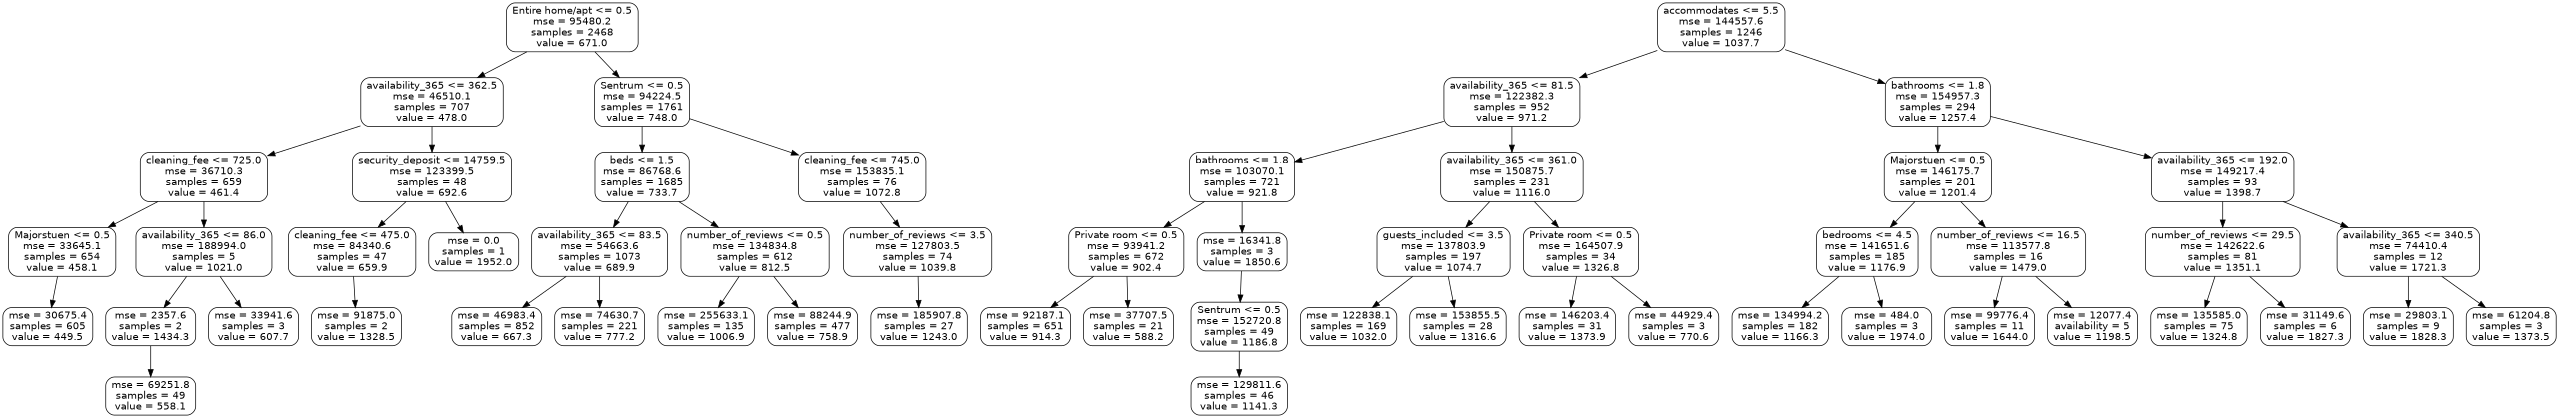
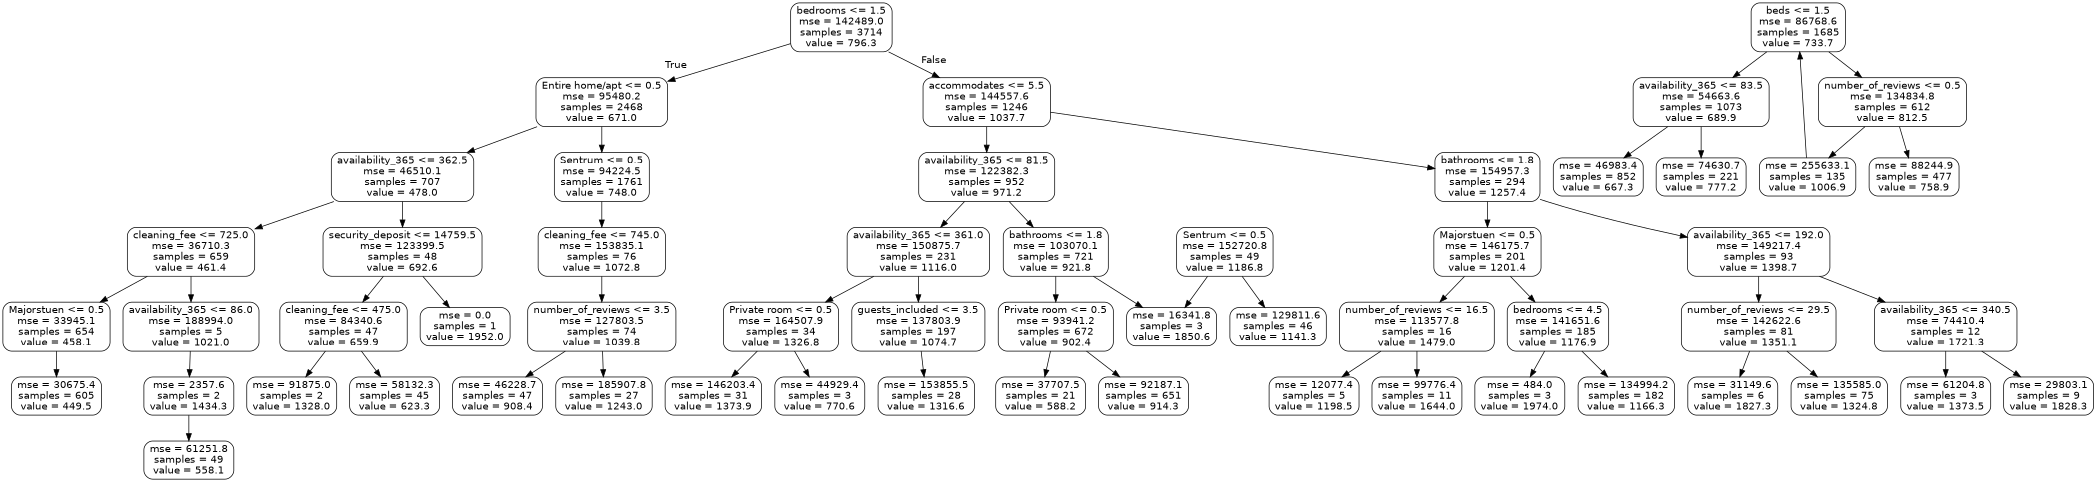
none -> (841, 27)
(642, 136) -> (1803, 109)
(62, 252) -> (56, 327)
(1241, 283) -> (1198, 289)
(254, 327) -> none
(356, 327) -> (292, 396)
(1349, 327) -> none
(2093, 327) -> (1314, 396)
(151, 396) -> (189, 460)
none -> (395, 396)
none -> (497, 396)
